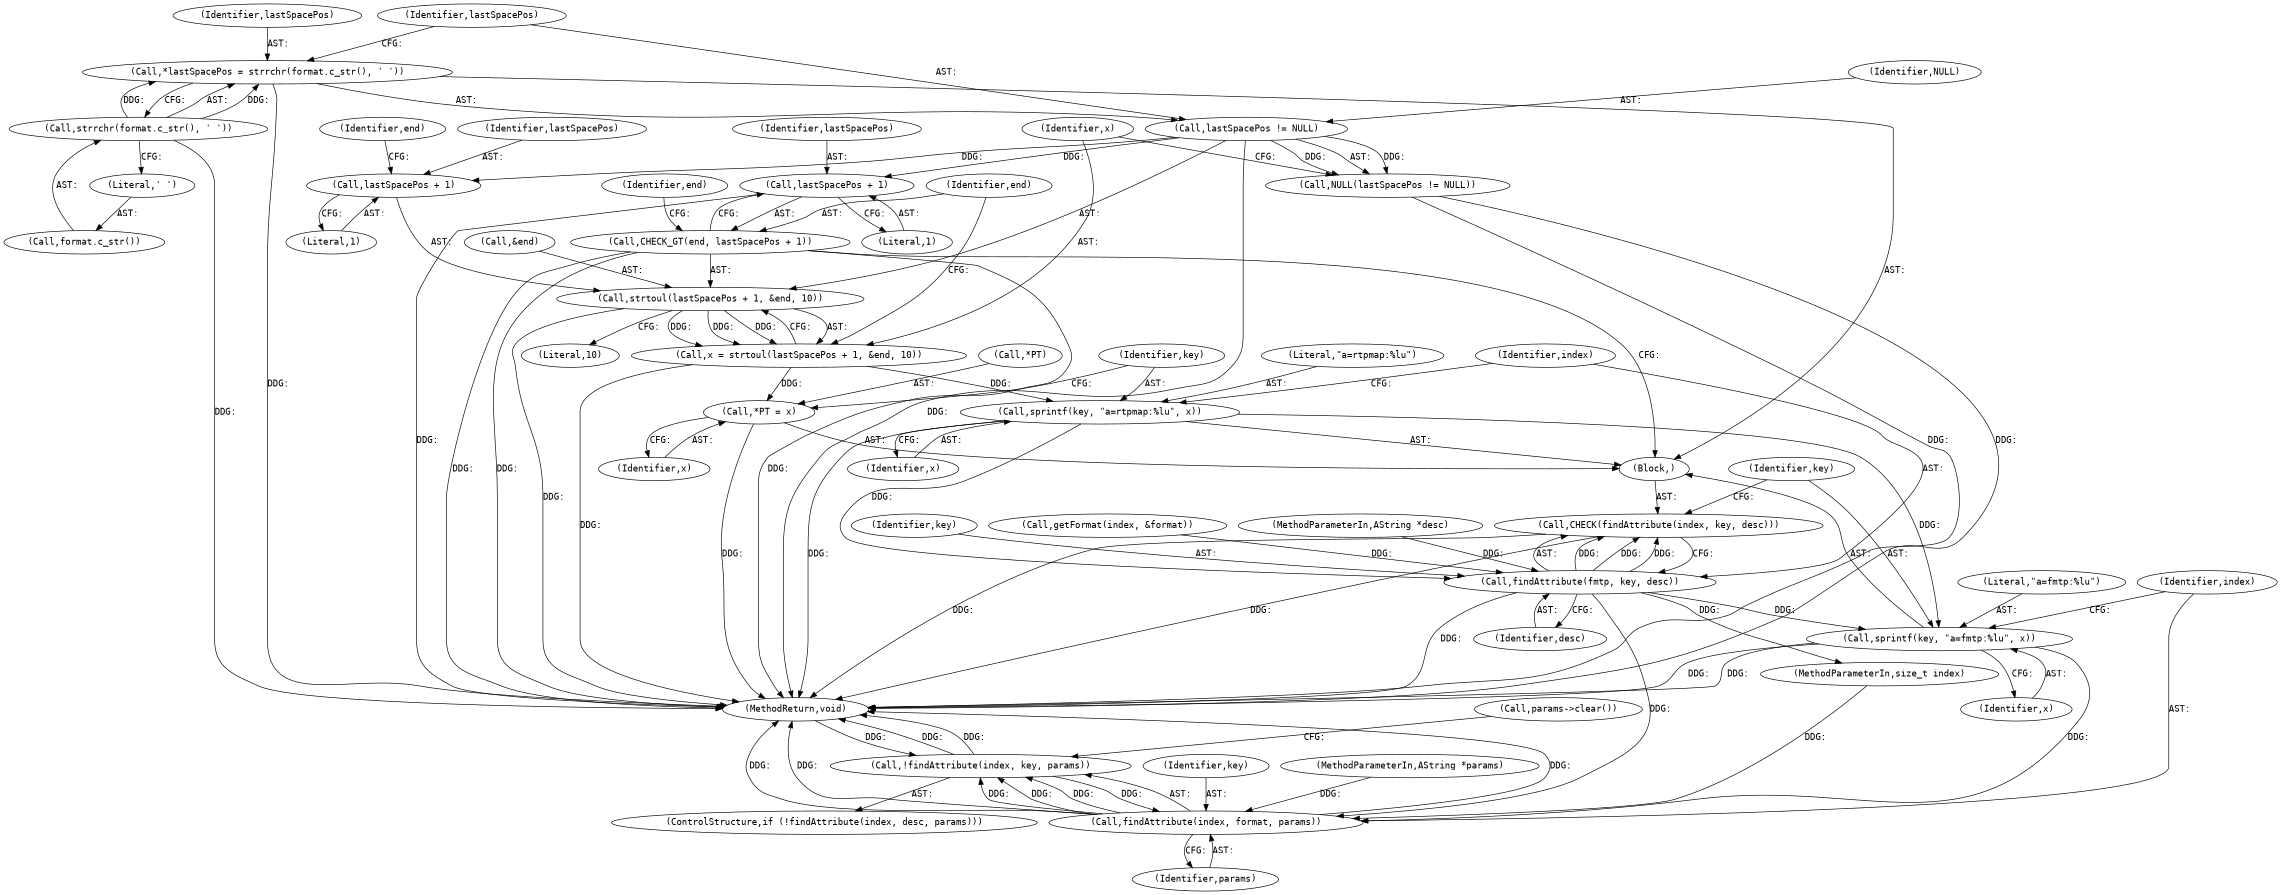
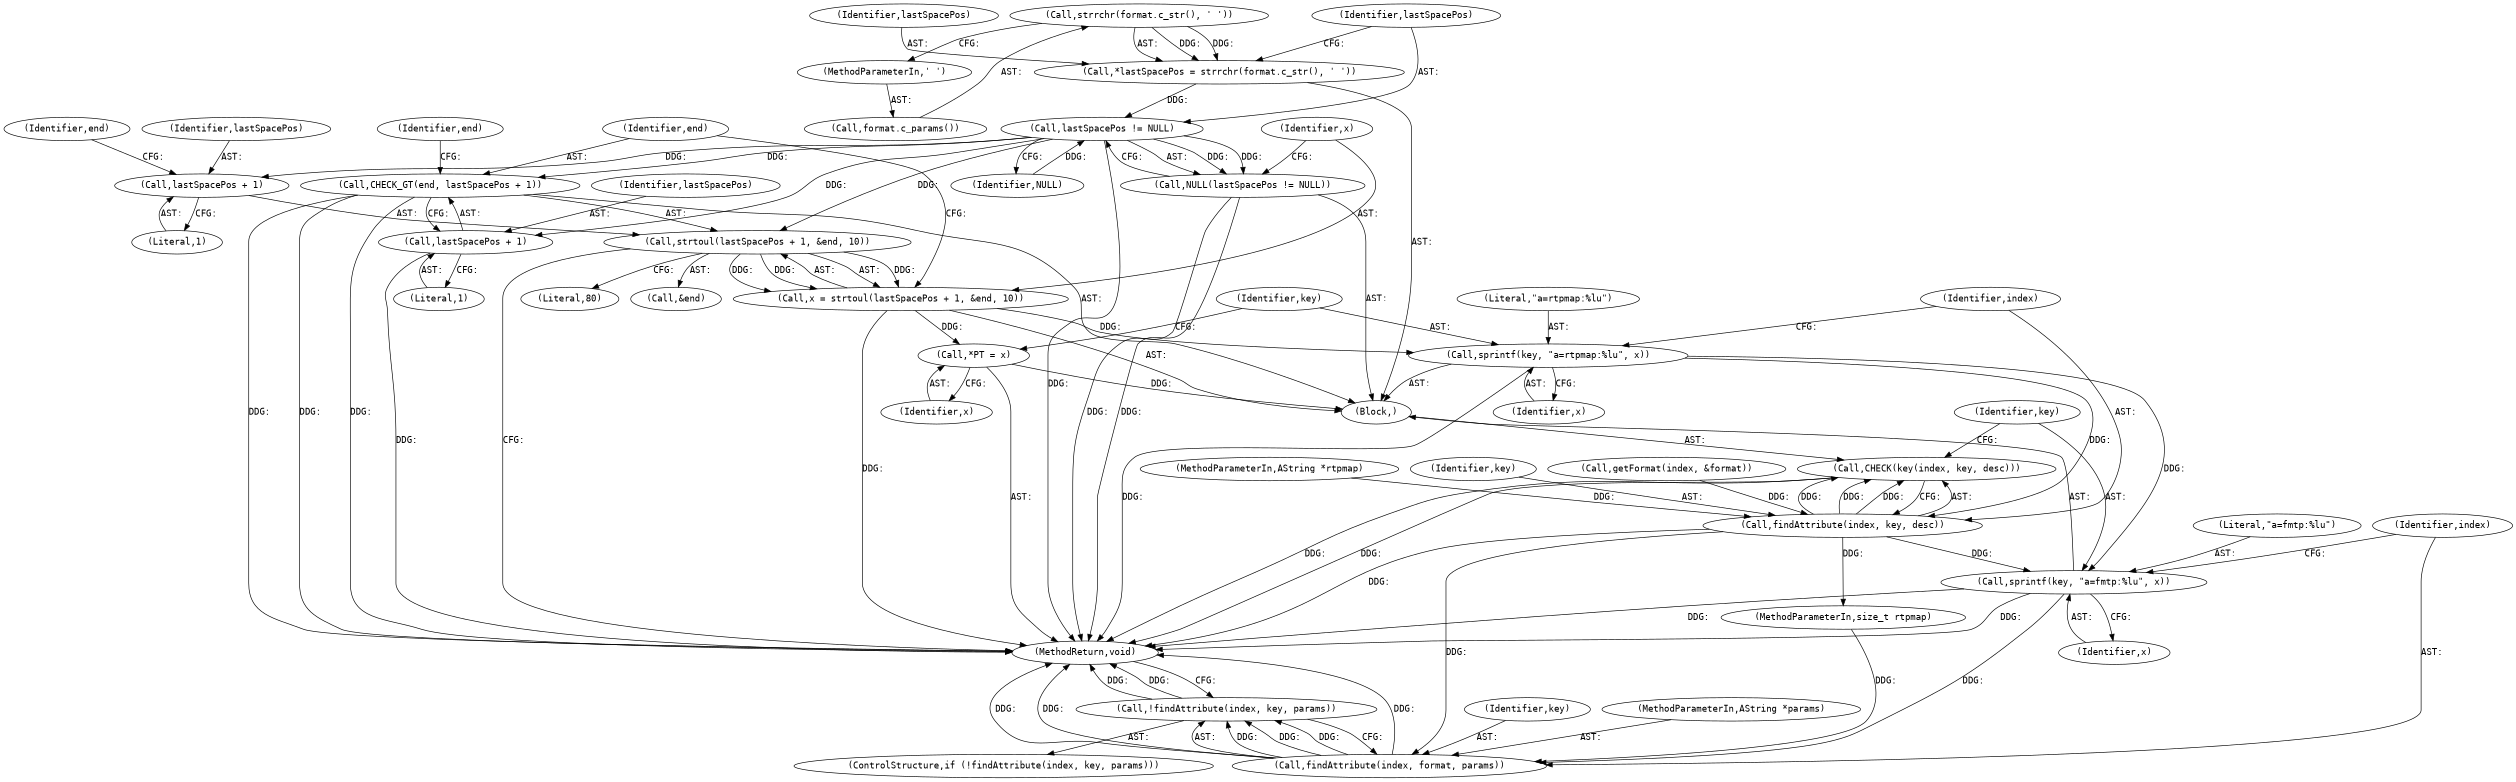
(168, 94) -> none
(469, 101) -> (1181, 101)
(1634, 101) -> (1079, 157)
none -> (1025, 149)
none -> (788, 151)
none -> (1135, 168)
(142, 186) -> (884, 72)
(1093, 214) -> (931, 186)
(84, 242) -> (896, 129)
(602, 269) -> (692, 264)
none -> (1366, 282)
(803, 327) -> (828, 271)
(570, 356) -> (570, 299)
(1020, 356) -> none
(1652, 356) -> (1095, 299)
none -> (1142, 365)
(878, 441) -> (1165, 384)
(557, 497) -> (516, 441)
(1360, 526) -> (1269, 469)
(1659, 526) -> (1927, 469)
(736, 554) -> (1025, 497)
(1580, 582) -> (1843, 526)
(267, 601) -> none
(1540, 639) -> none
(215, 644) -> none
(1880, 674) -> (1843, 618)
(1558, 709) -> none
(879, 738) -> (1209, 681)
(1135, 794) -> (1376, 738)
(1334, 794) -> (1594, 738)
(824, 823) -> (1004, 766)
(1205, 879) -> none
